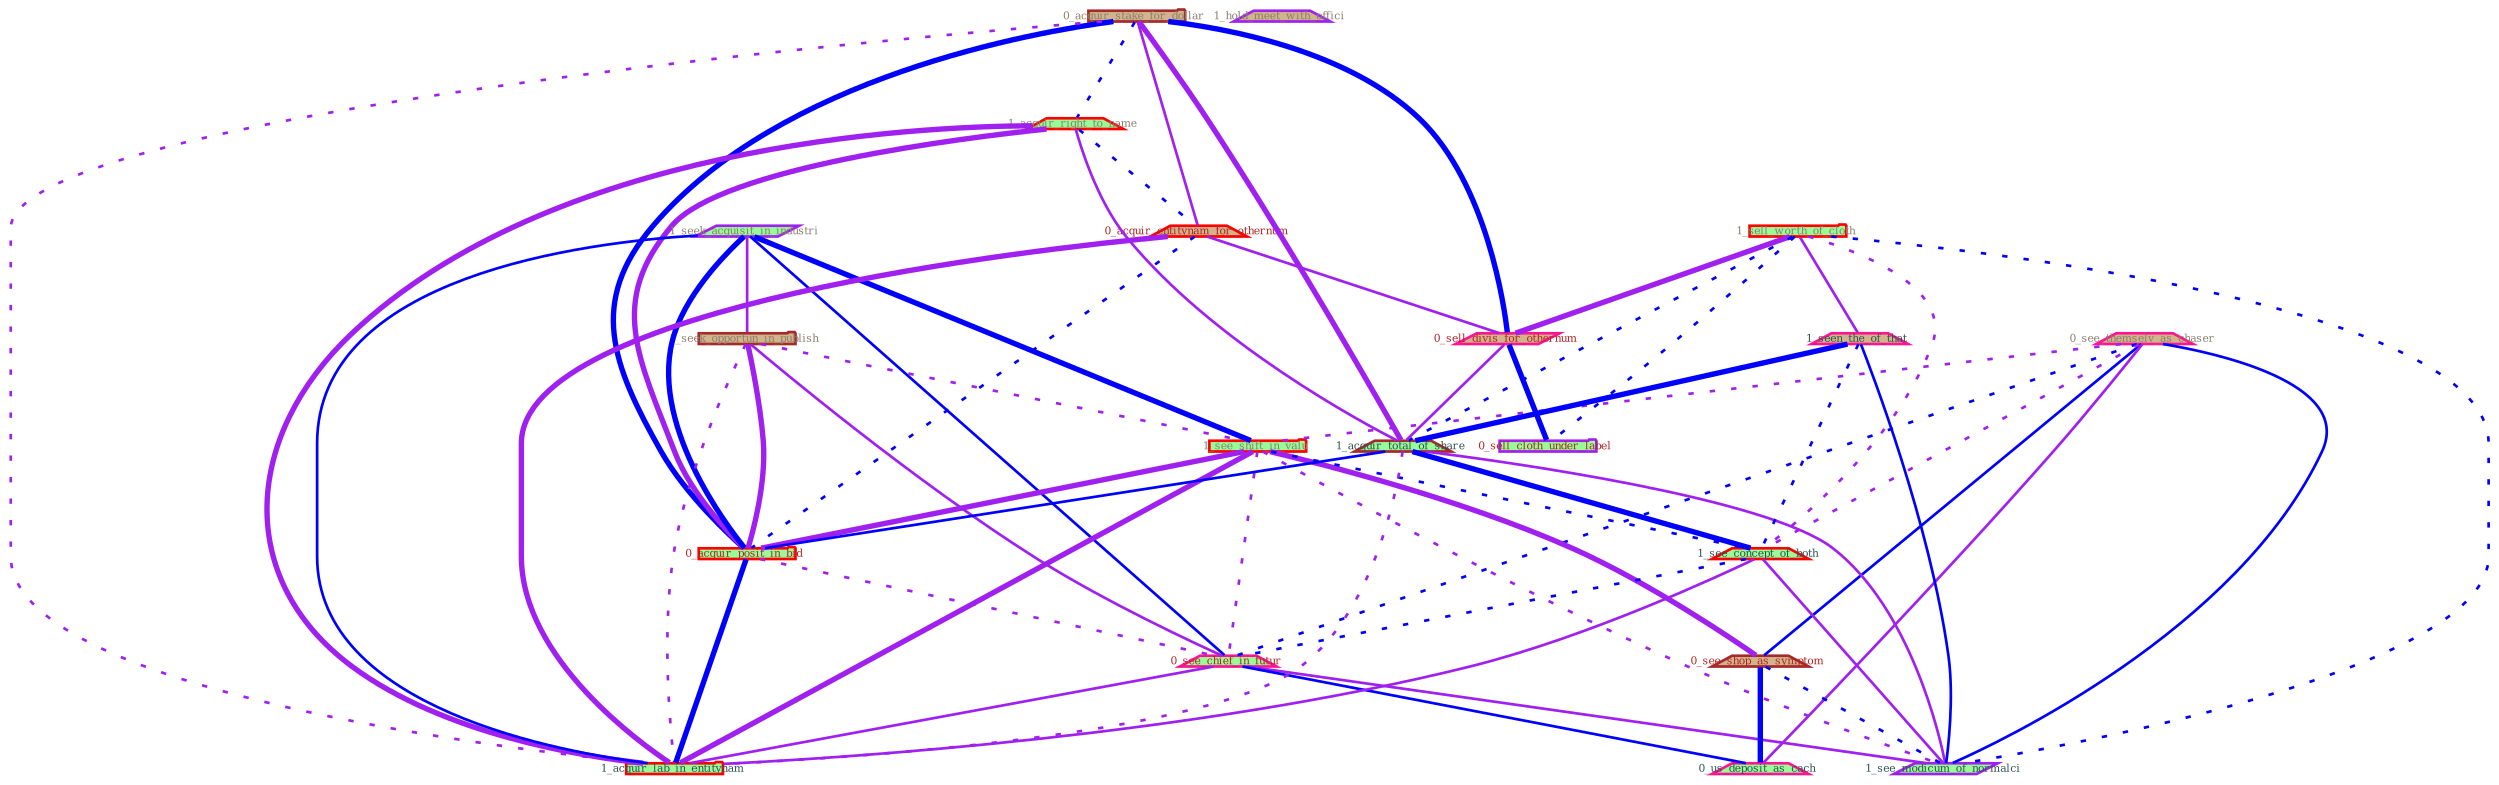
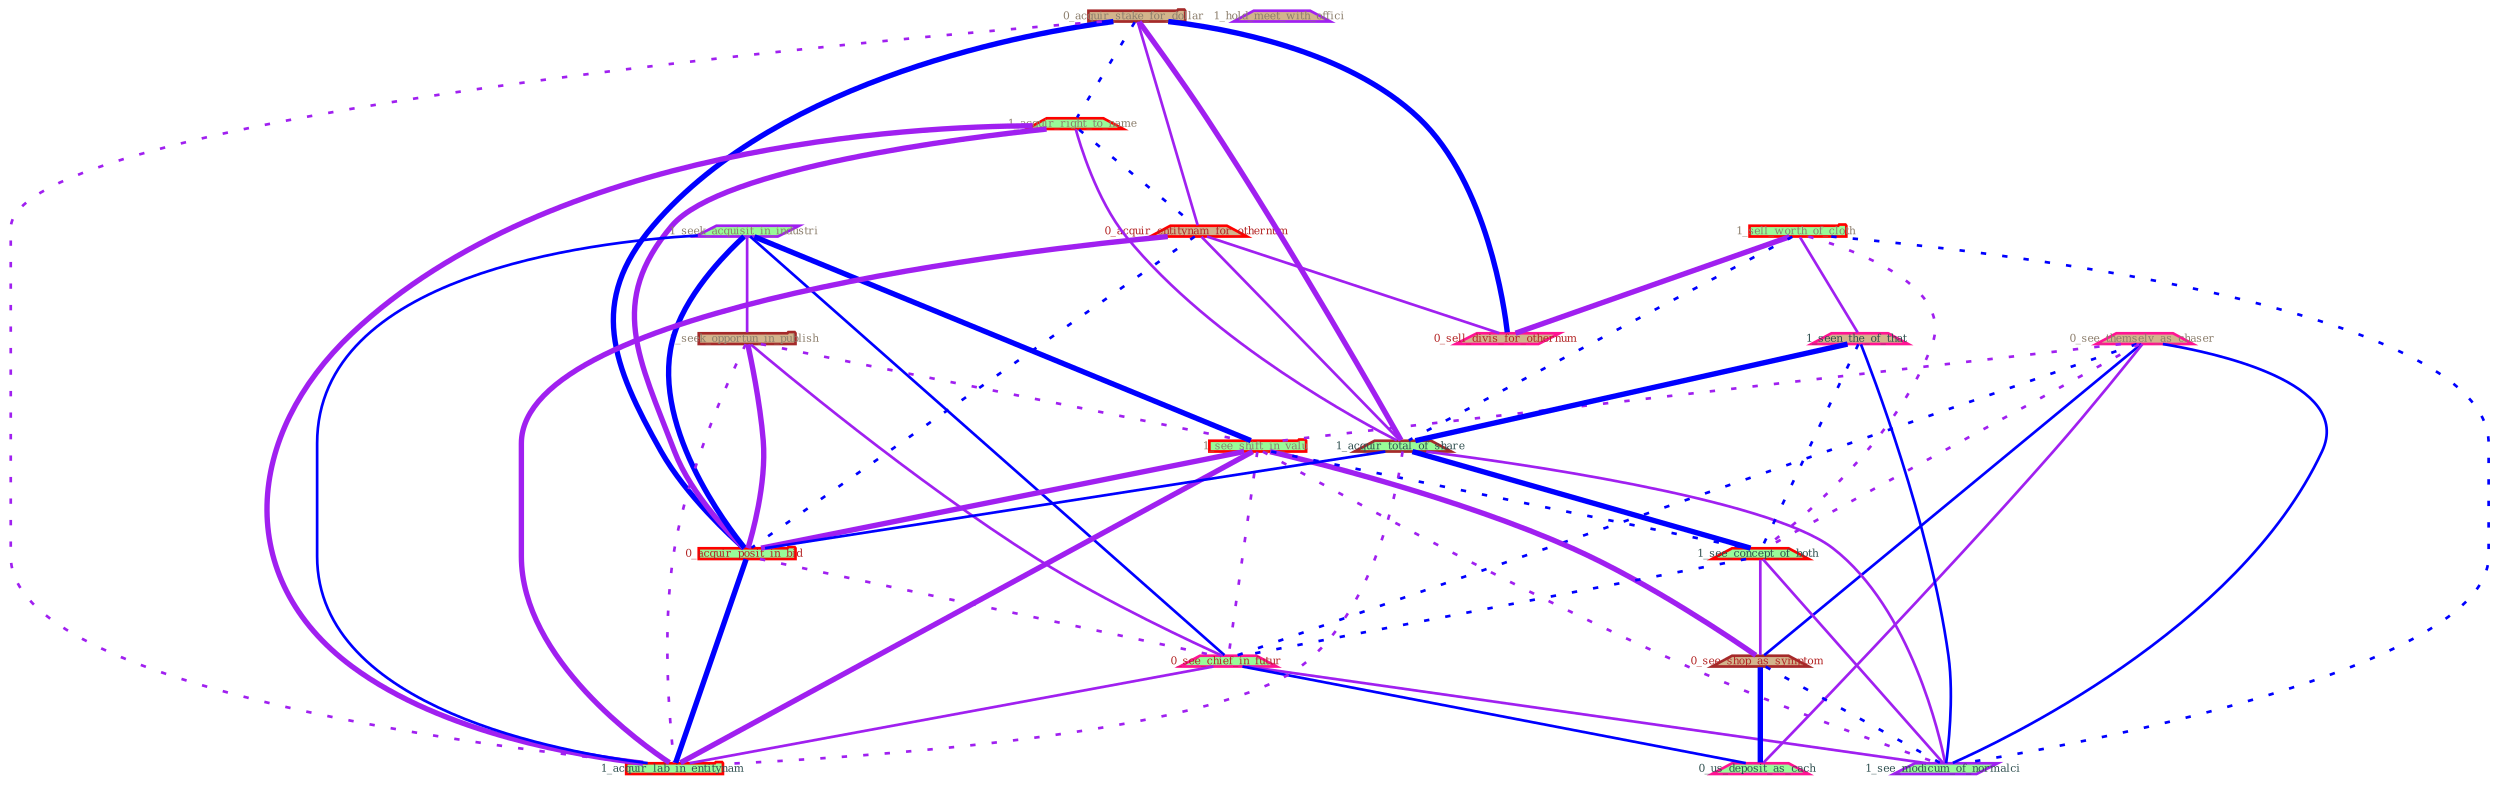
(1455, 392) -> (1301, 339)
(1548, 446) -> none
(1250, 711) -> (1760, 607)
